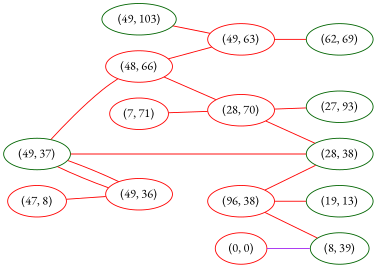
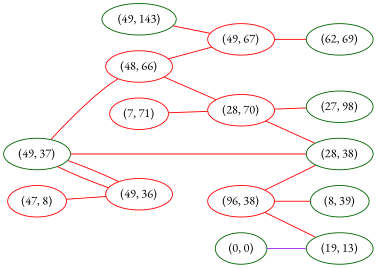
(139, 19) -> (139, 19)
(241, 39) -> (241, 39)
(340, 107) -> (340, 107)
(241, 248) -> (241, 248)
(288, 248) -> (286, 248)
